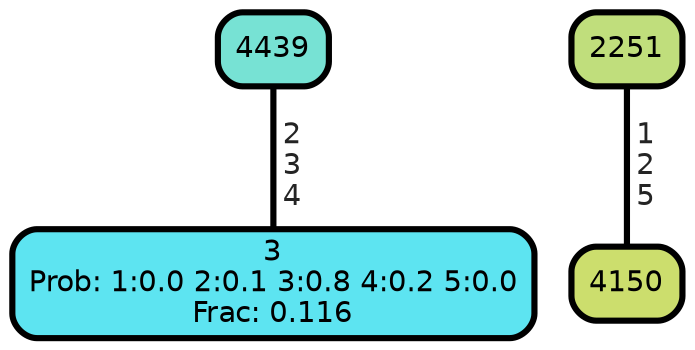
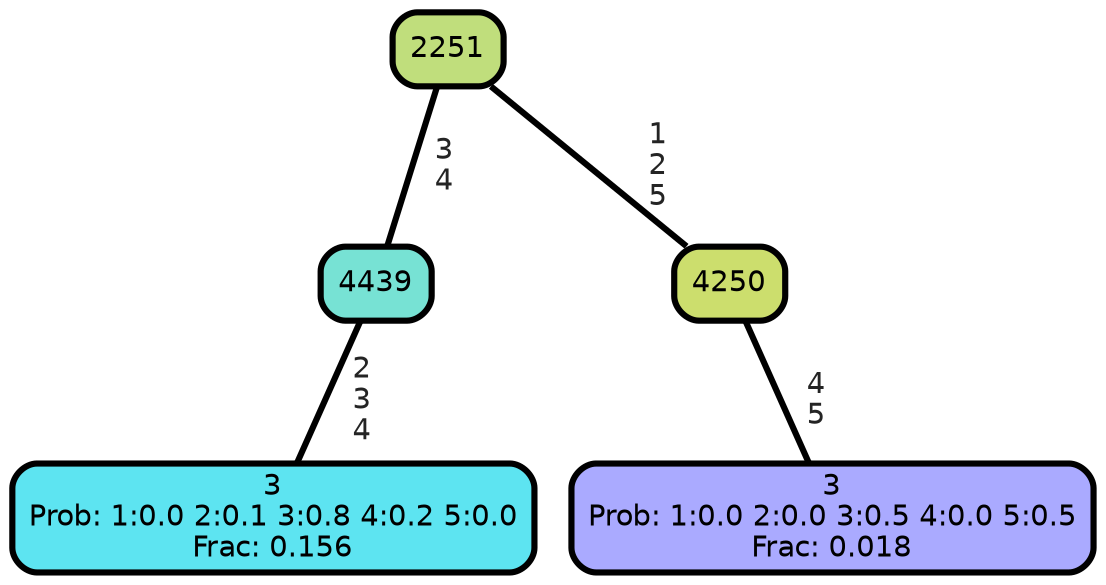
none -> (412, 166)
(273, 284) -> (273, 518)
(627, 284) -> (730, 284)
none -> (832, 518)
